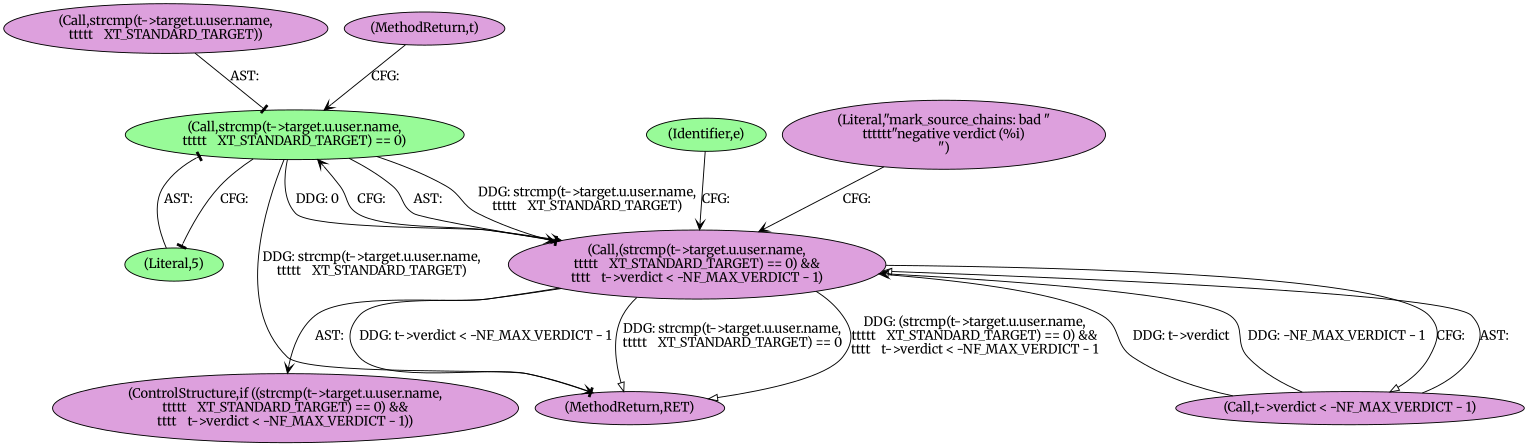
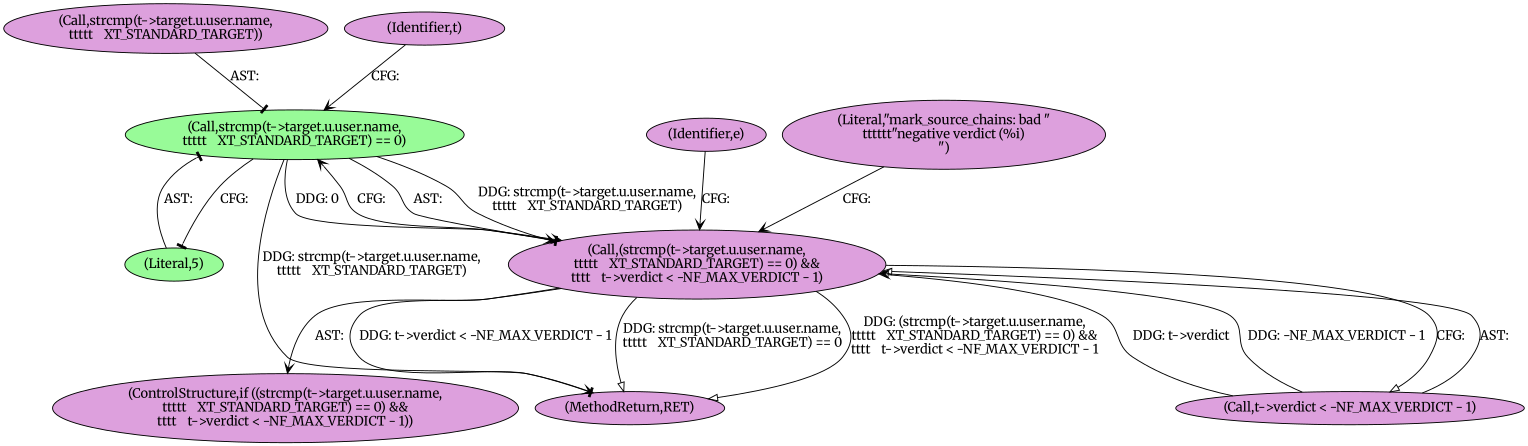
(425, 29) -> (425, 29)
(706, 135) -> (706, 135)
